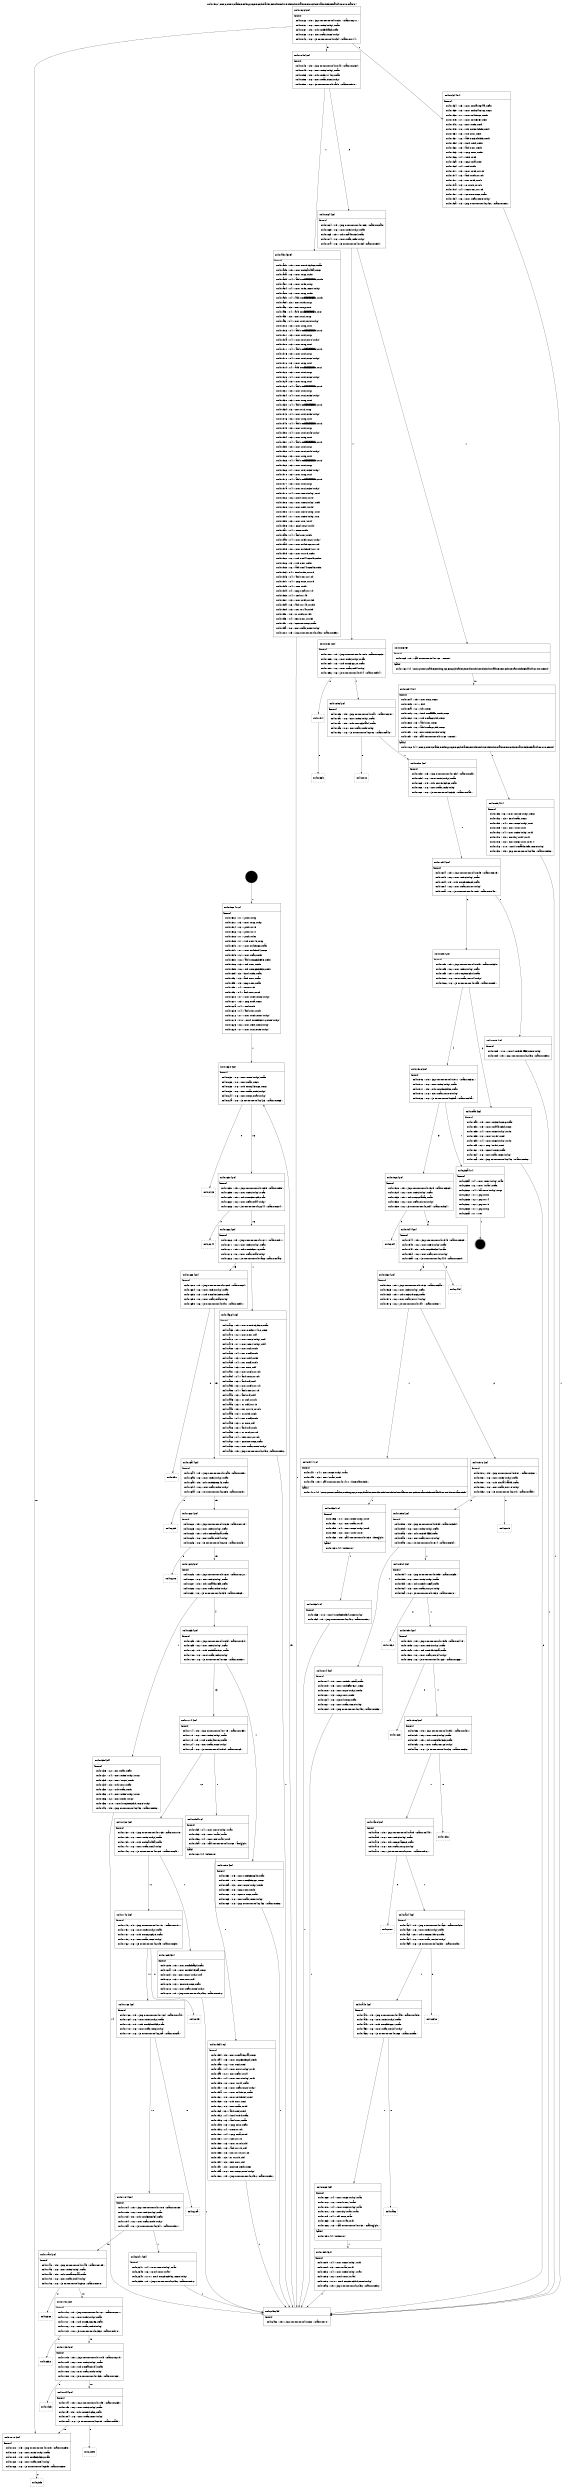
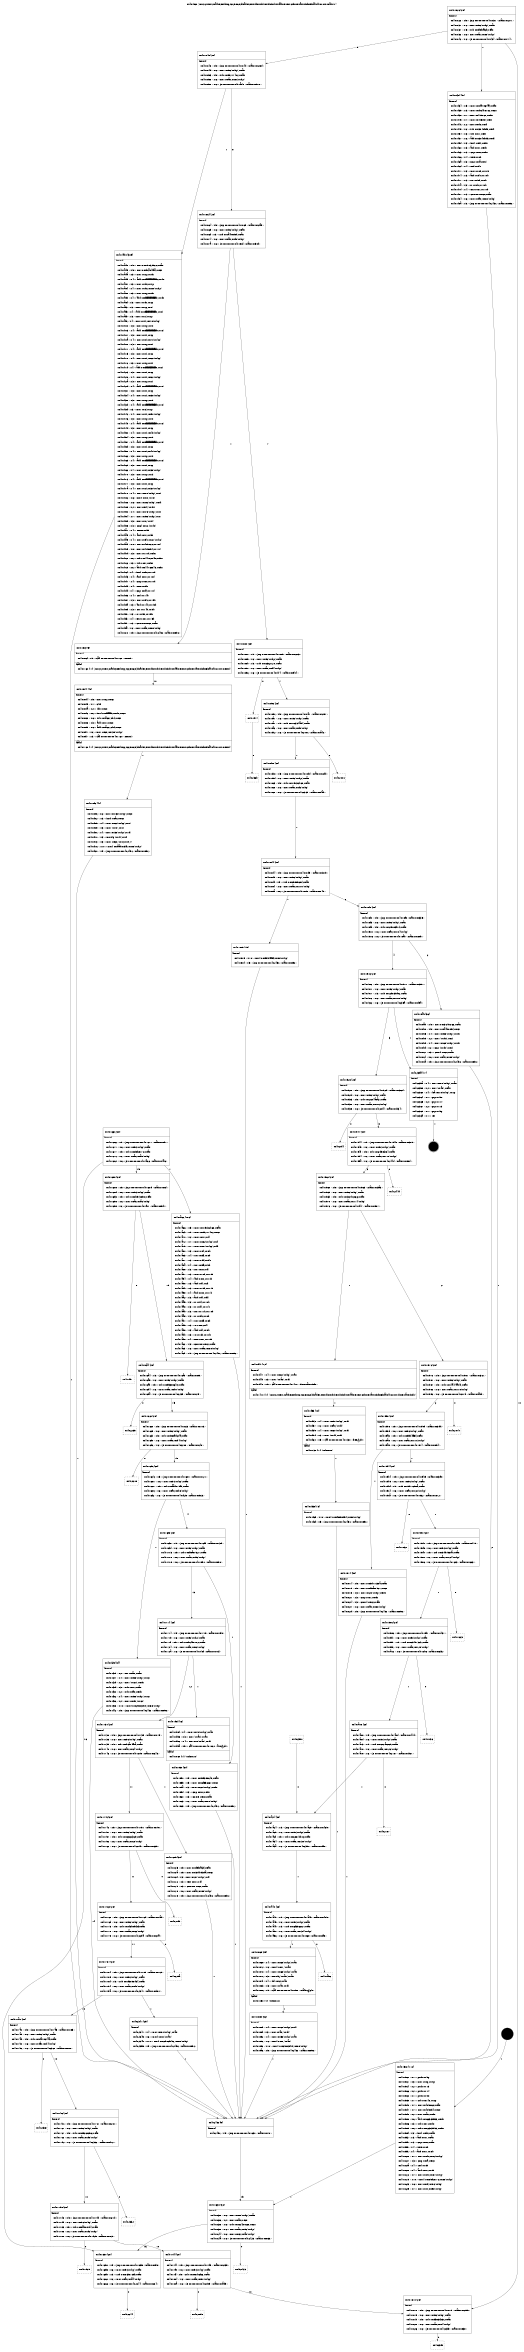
(251, 1217) -> (83, 1755)
(431, 1981) -> (297, 1777)
(242, 2111) -> none
